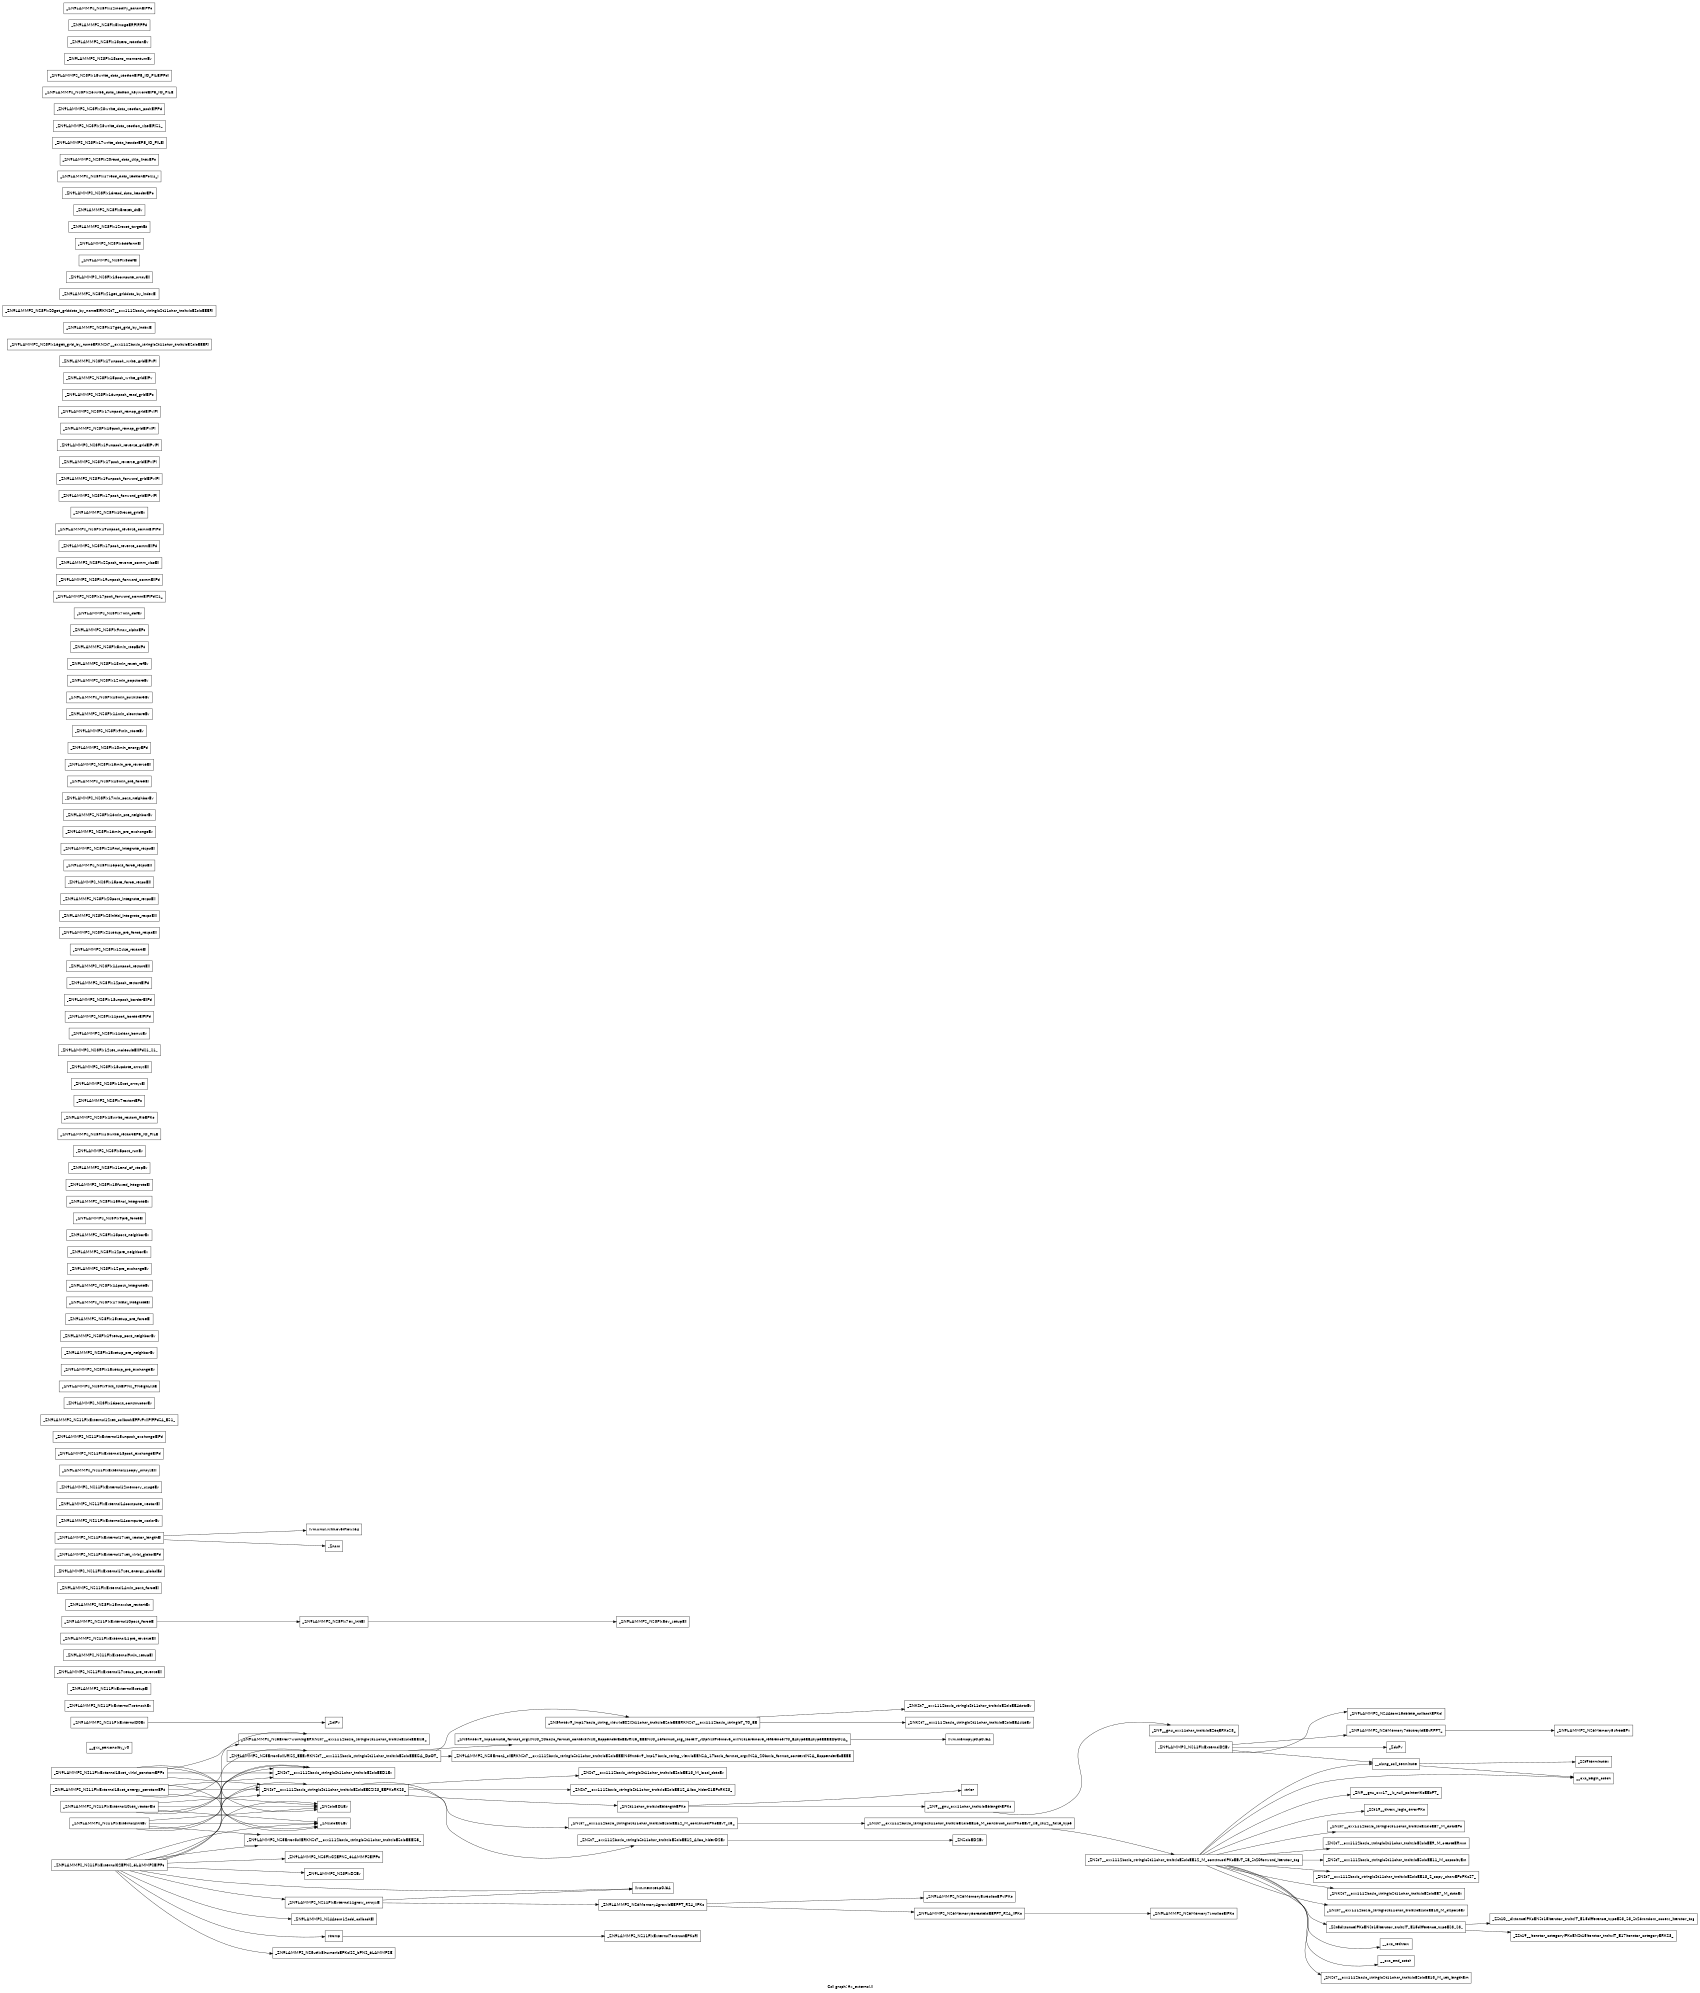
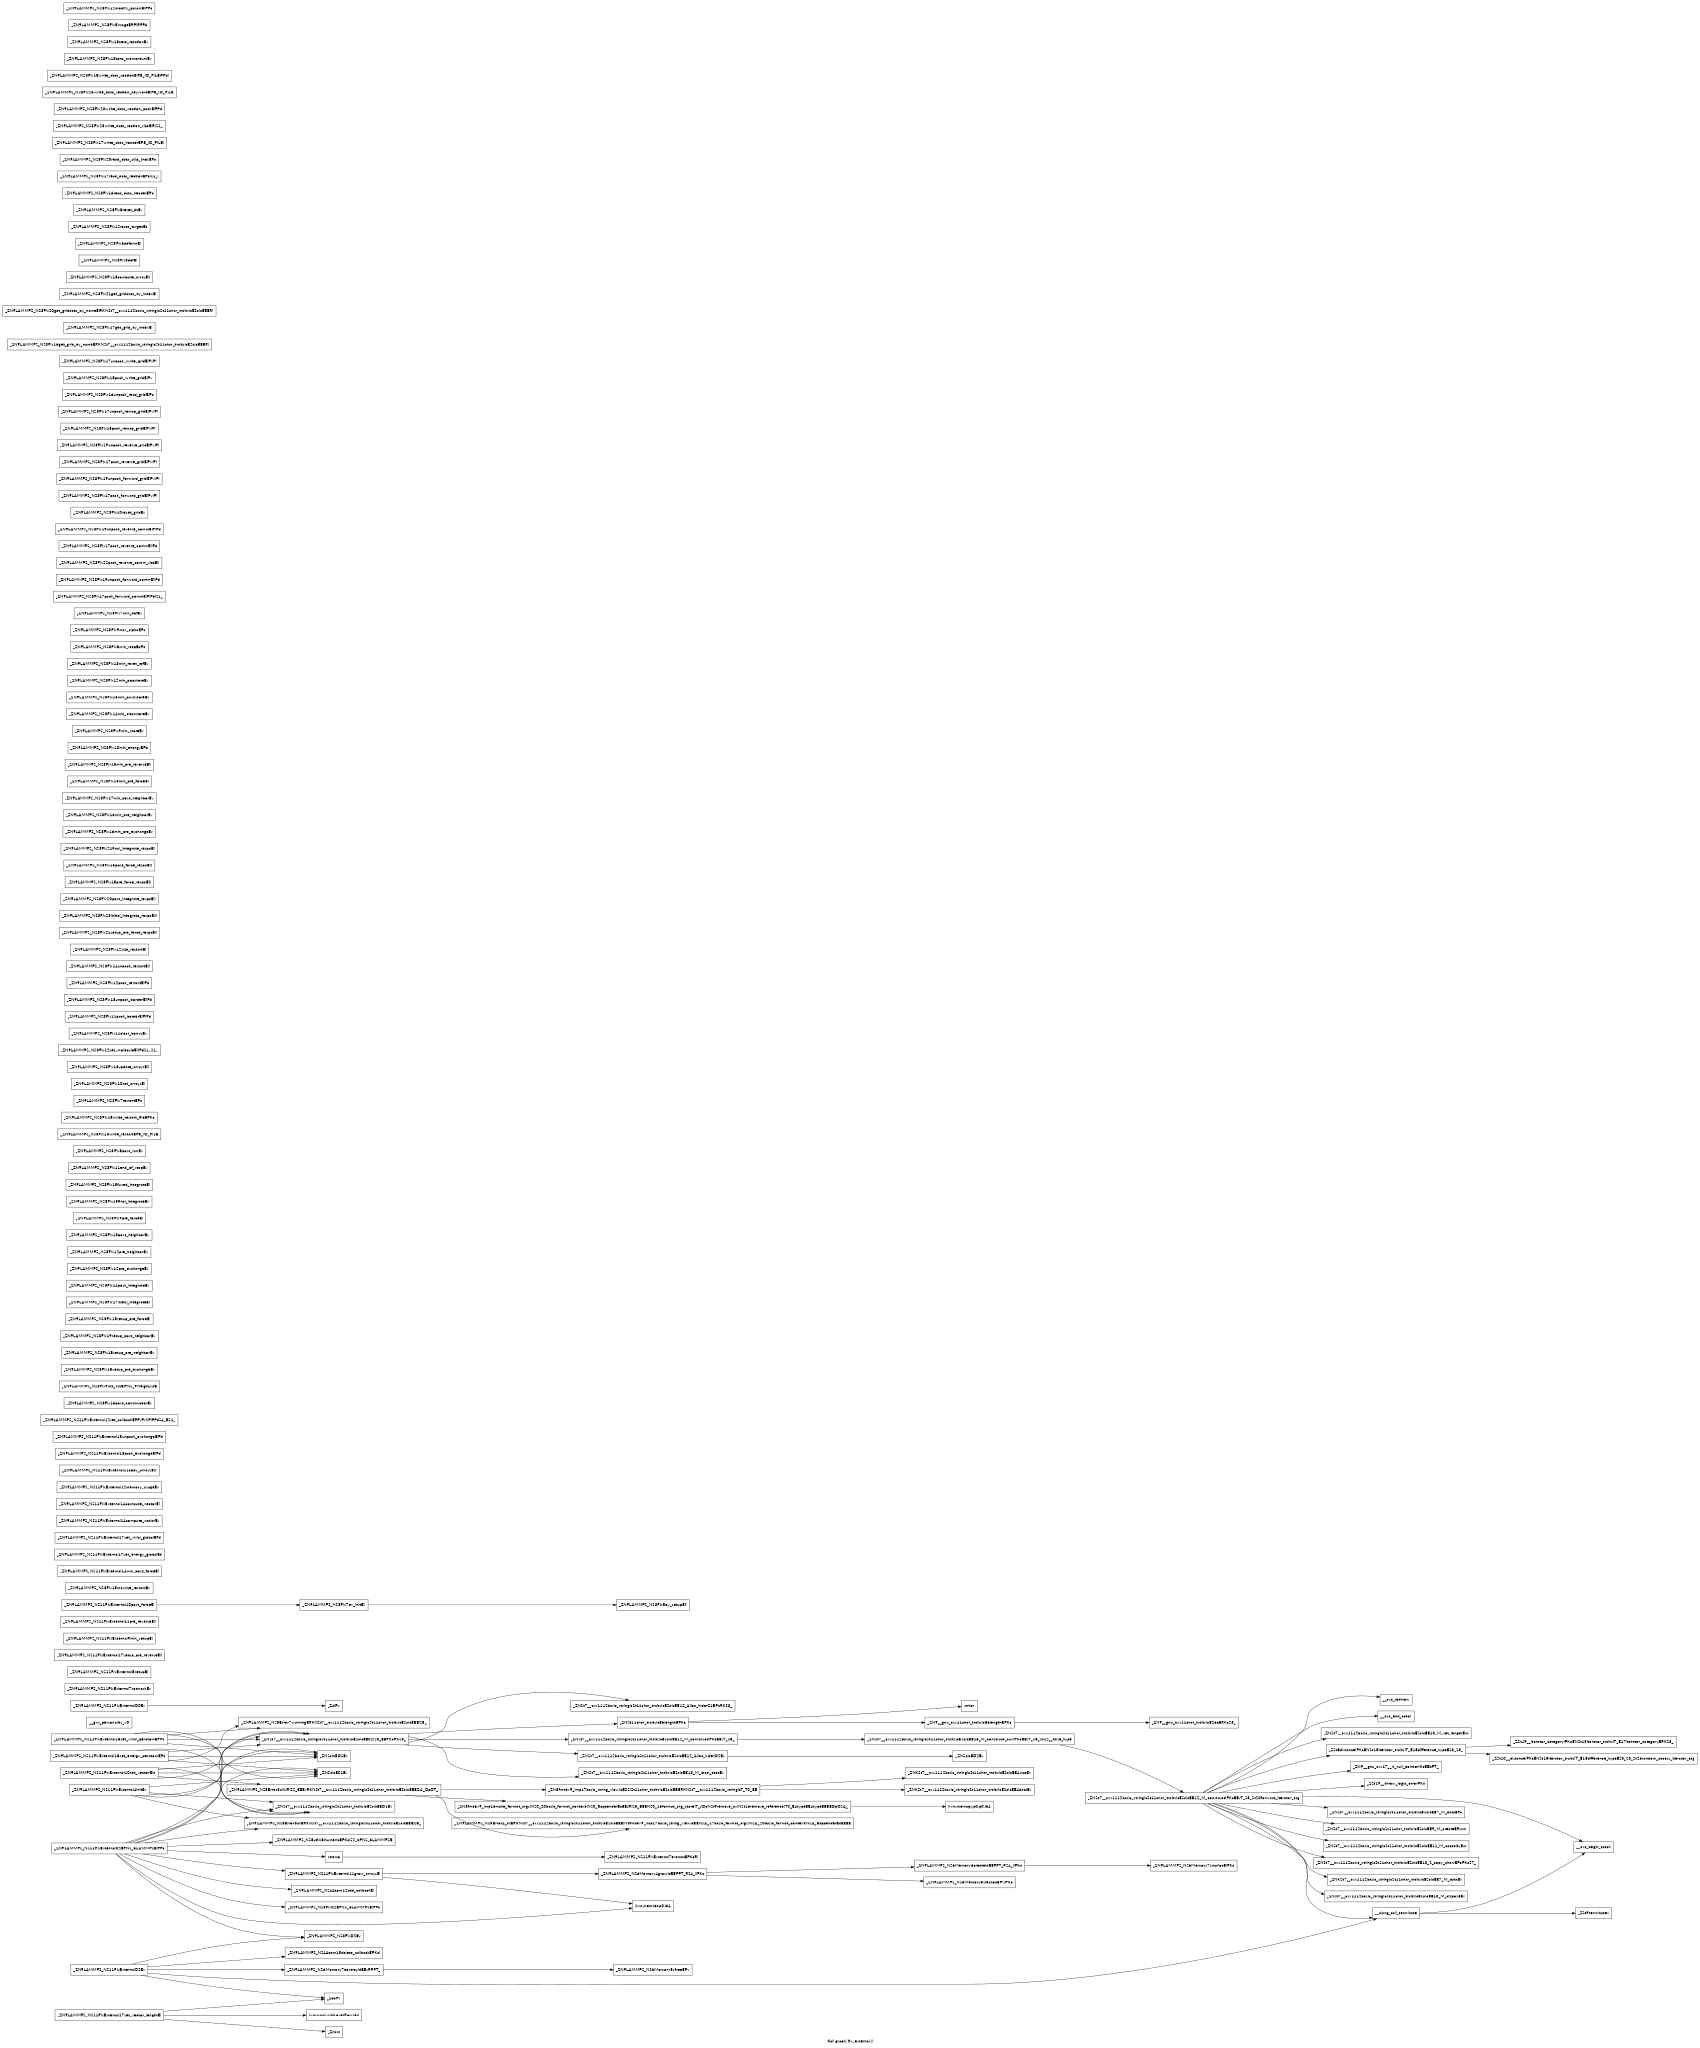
none -> (216, 1947)
none -> (243, 2005)
